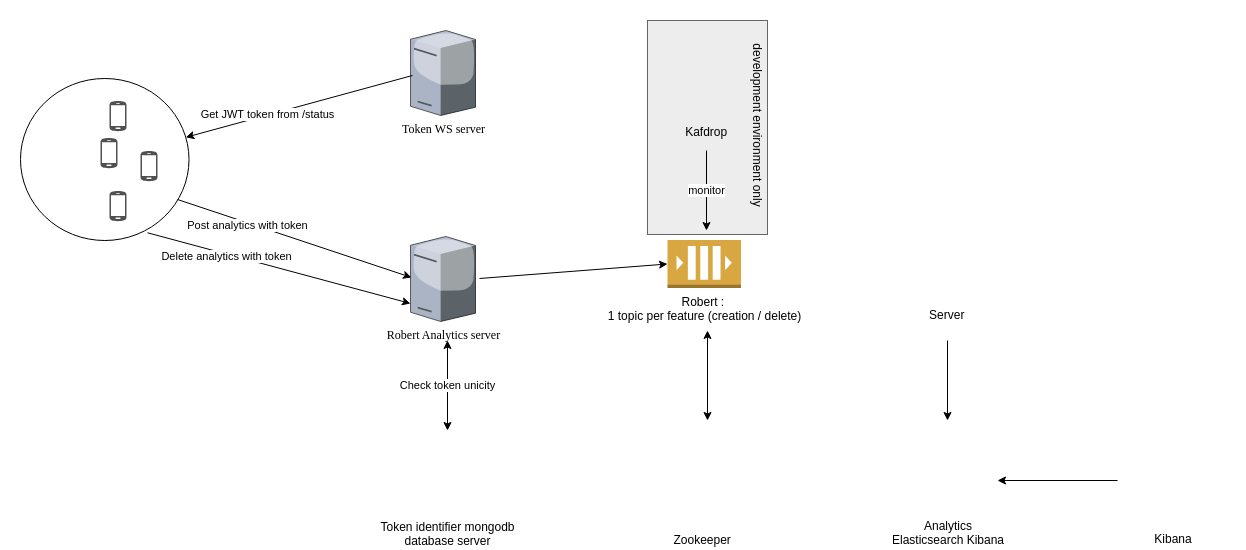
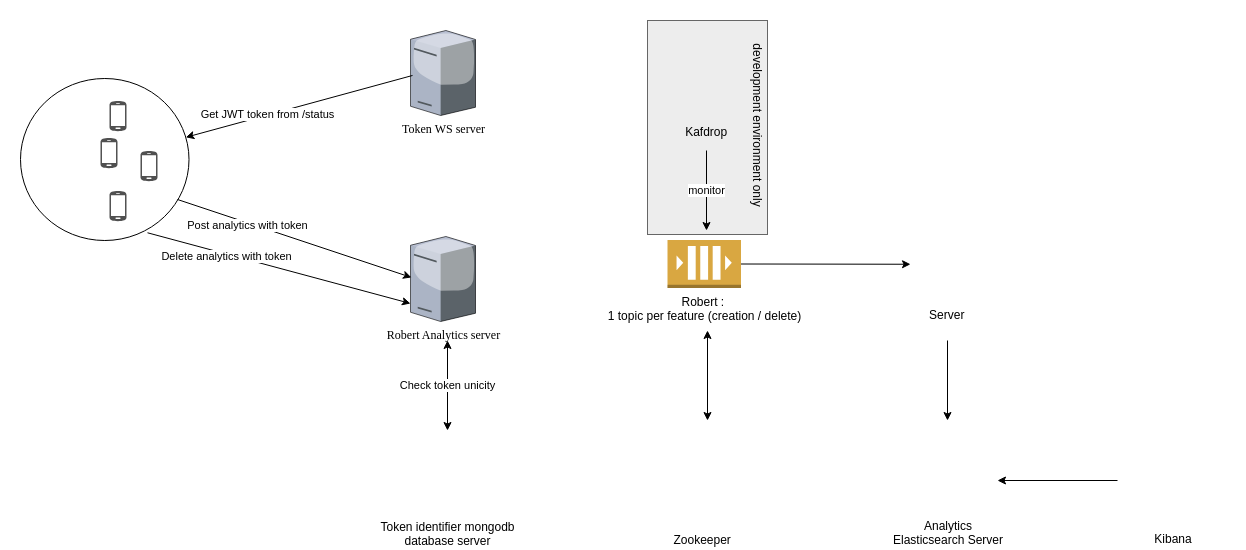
none -> (822, 264)
(570, 271) -> none
(948, 526) -> (948, 526)
